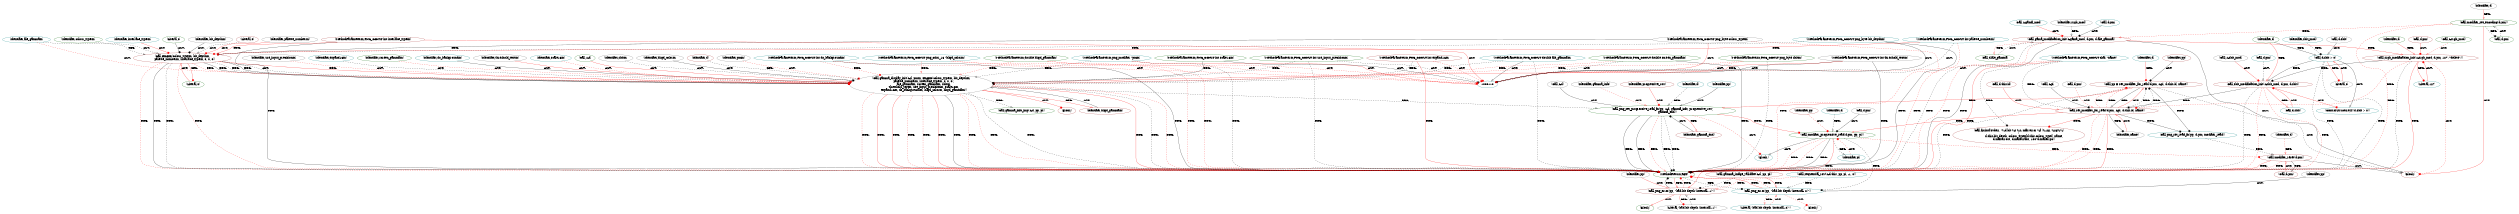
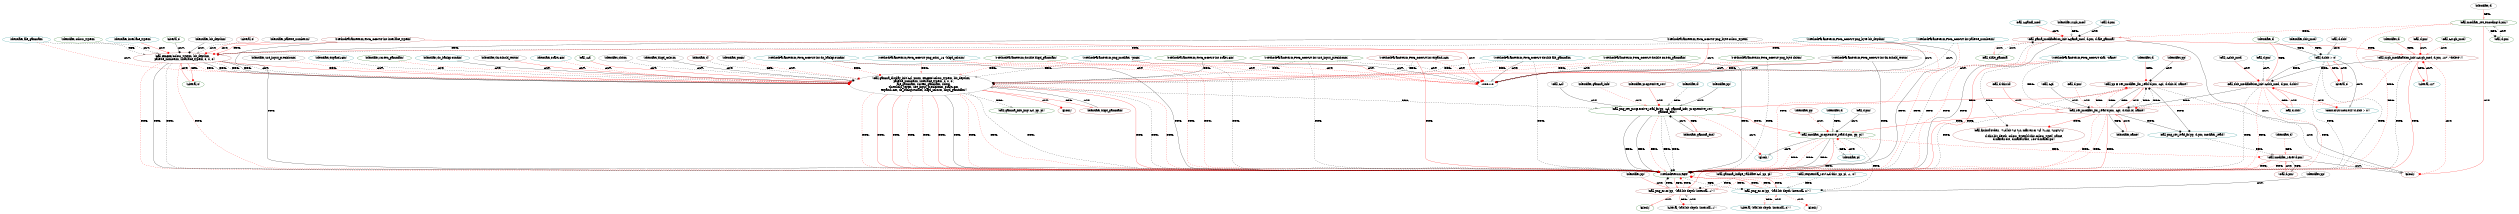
(2013, 45) -> (2013, 45)
(2000, 48) -> (2000, 48)
